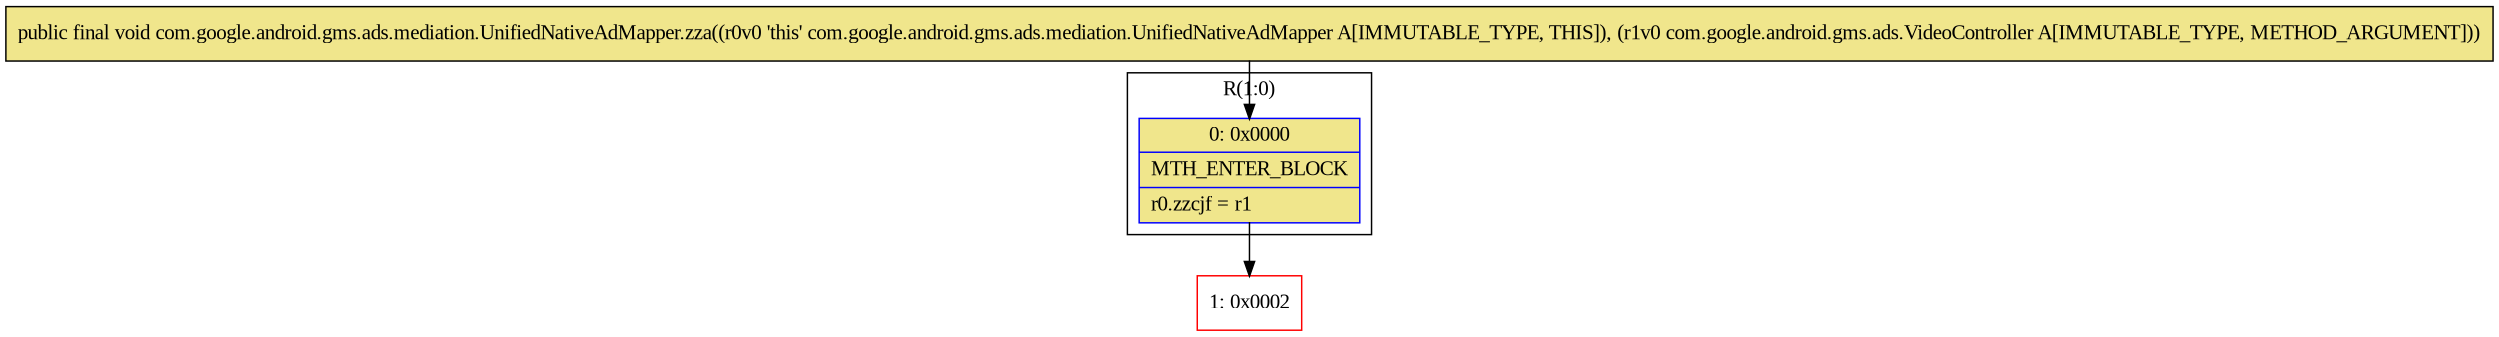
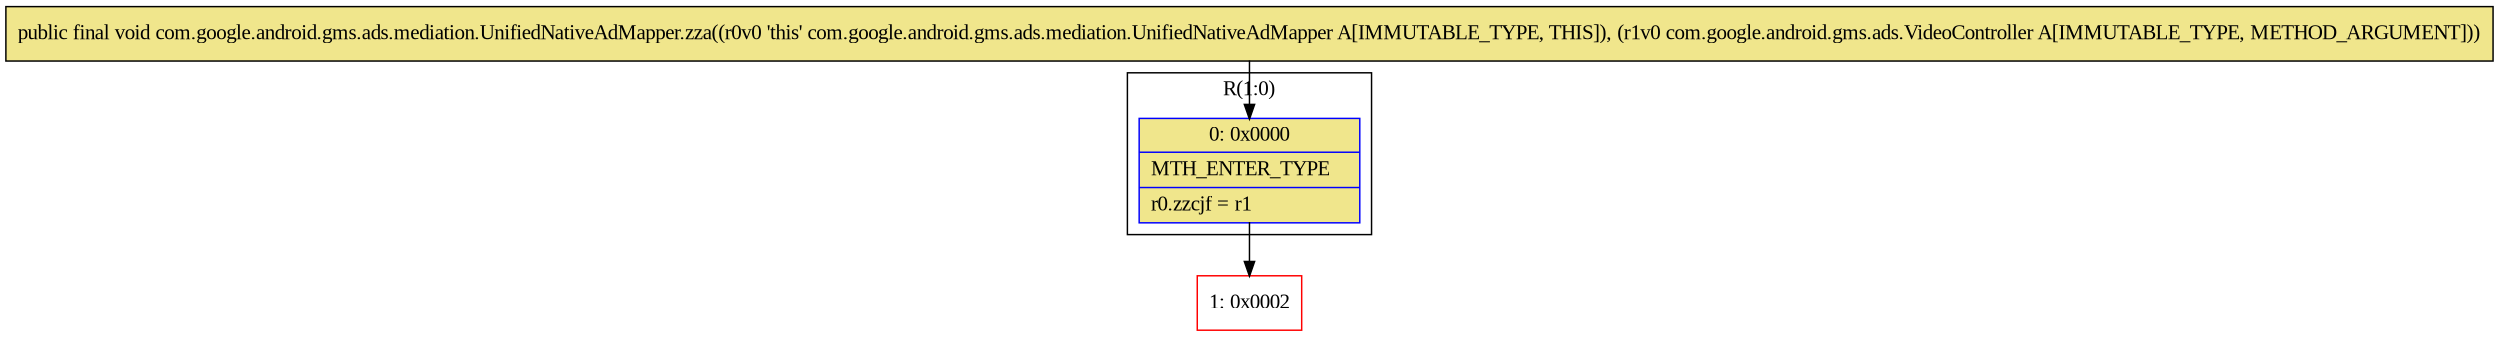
(1249, 169) -> (1241, 169)
